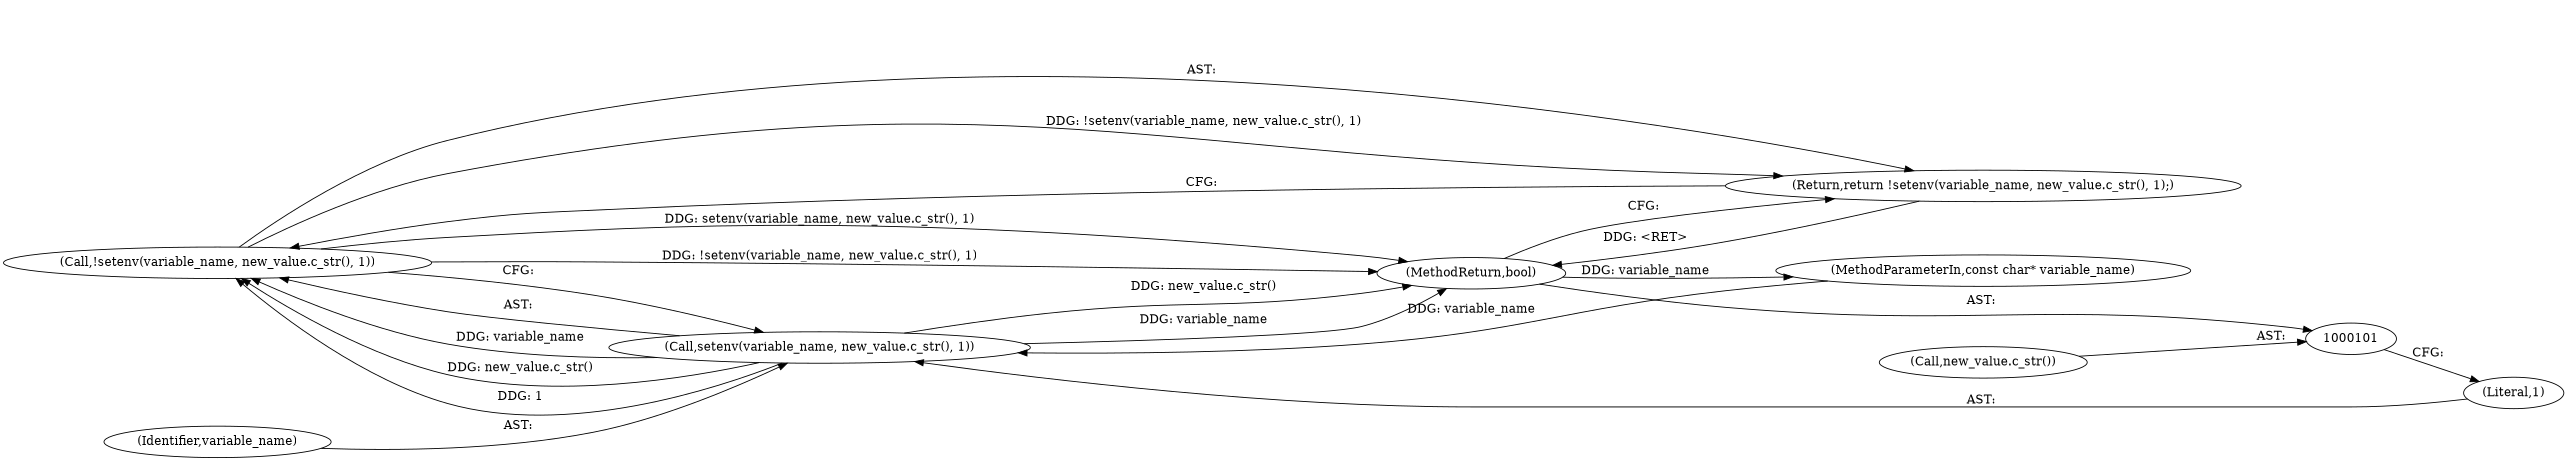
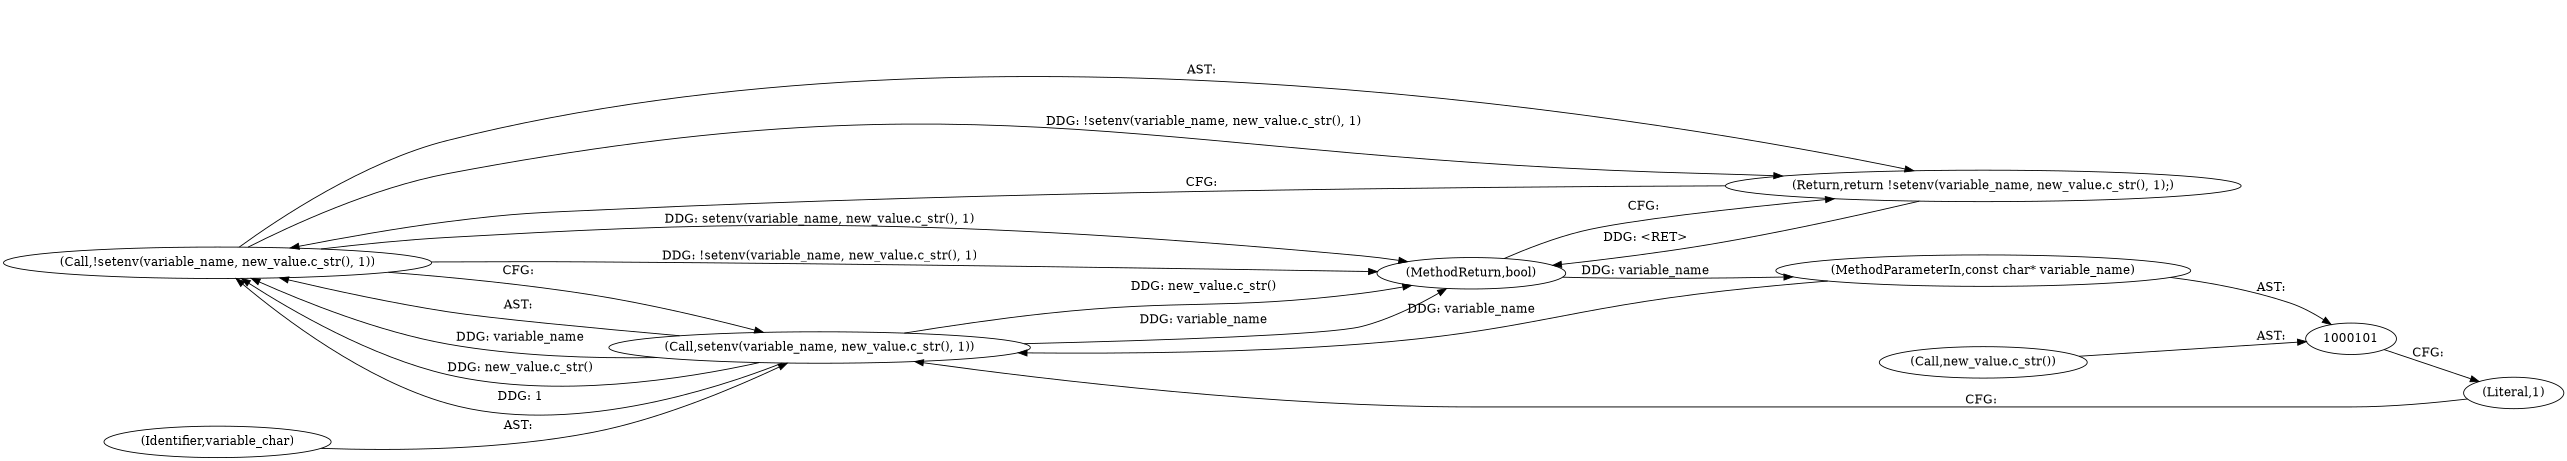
(1921, 316) -> (2249, 291)
(1983, 400) -> (1983, 400)
(218, 442) -> (218, 442)
